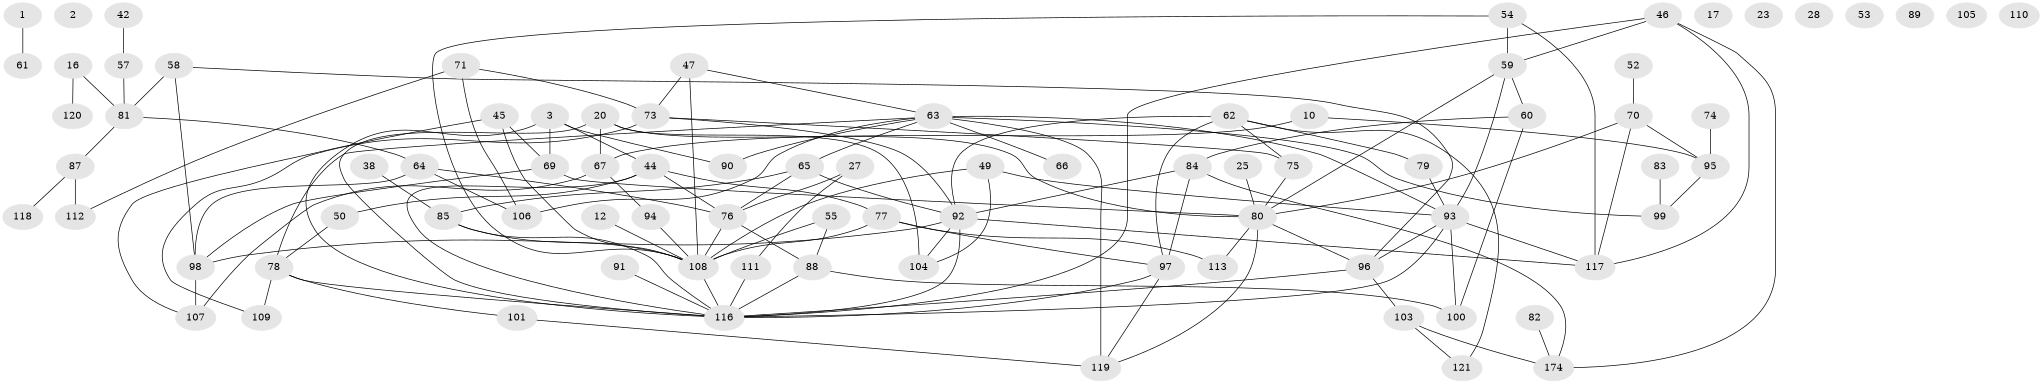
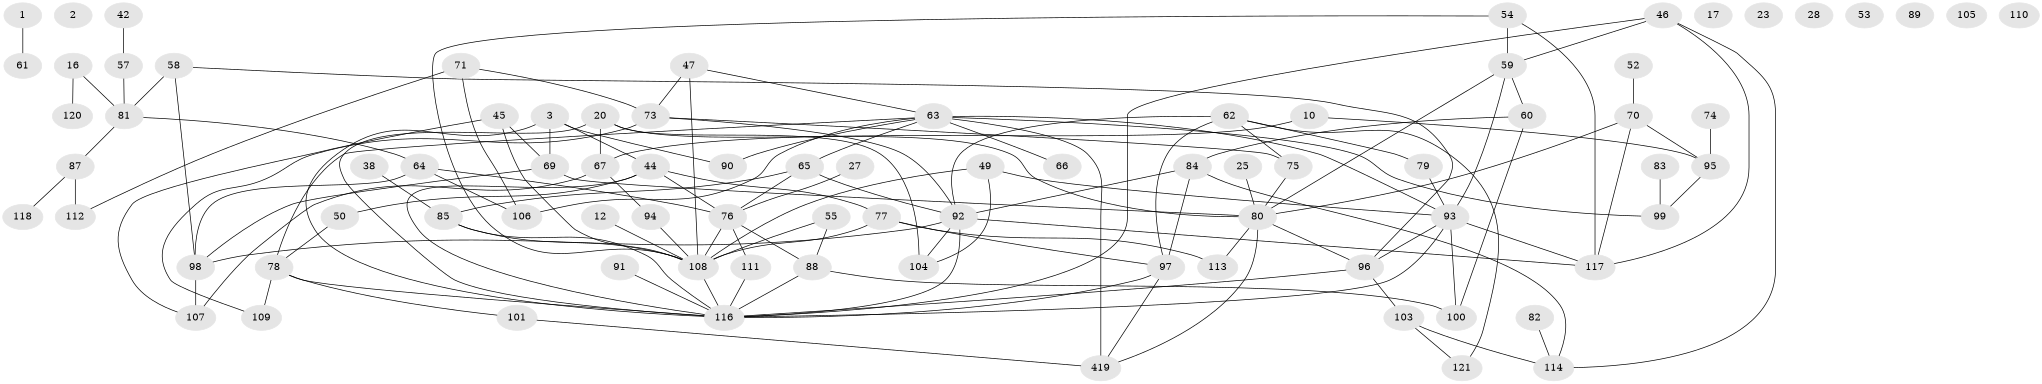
(798, 213) -> (736, 236)
(1101, 368) -> (1101, 368)
(1554, 368) -> (1554, 368)
